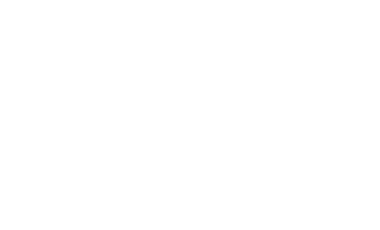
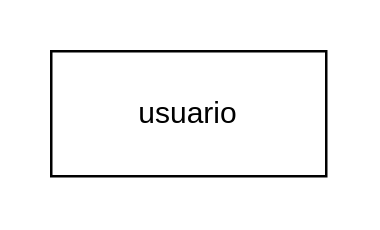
none -> (189, 114)
